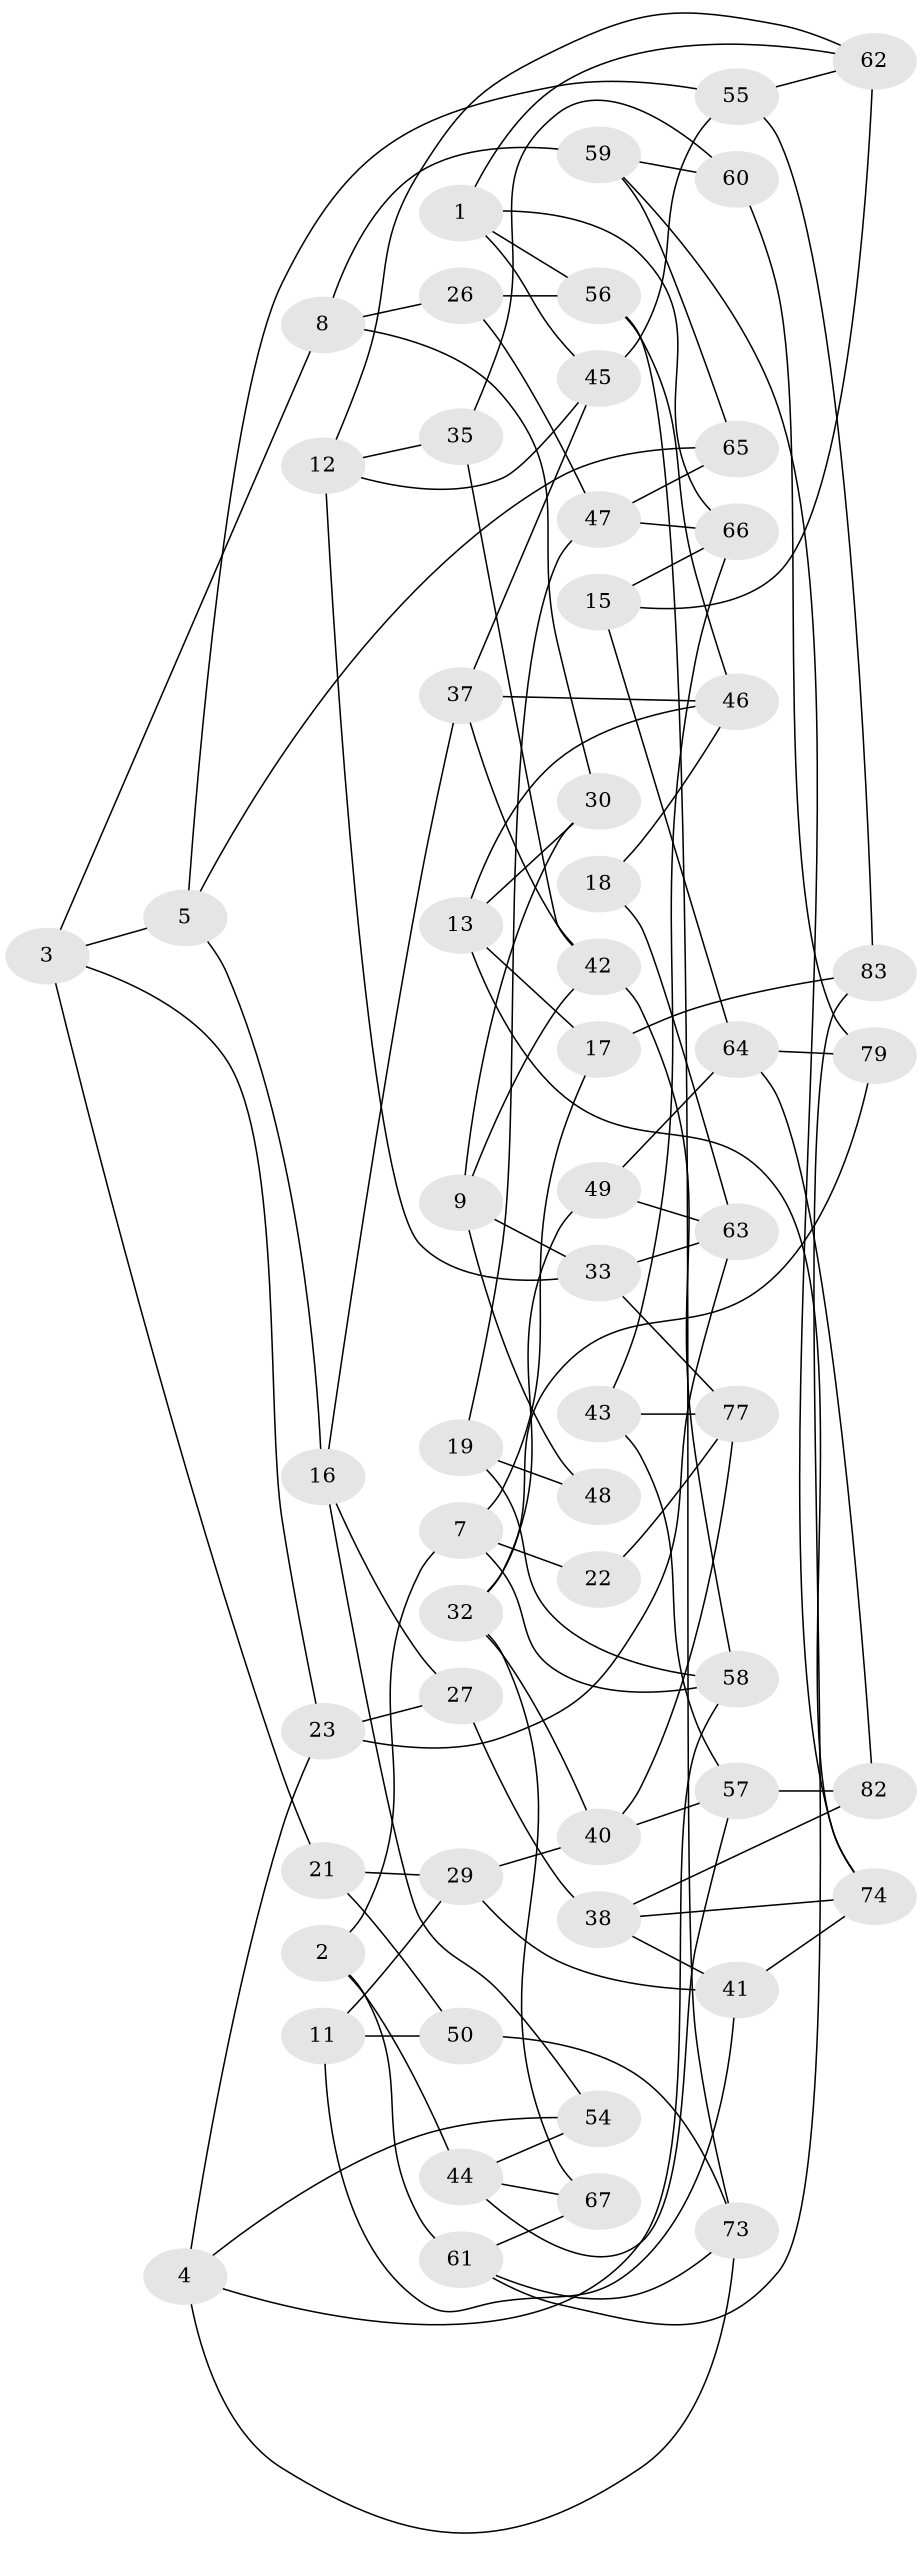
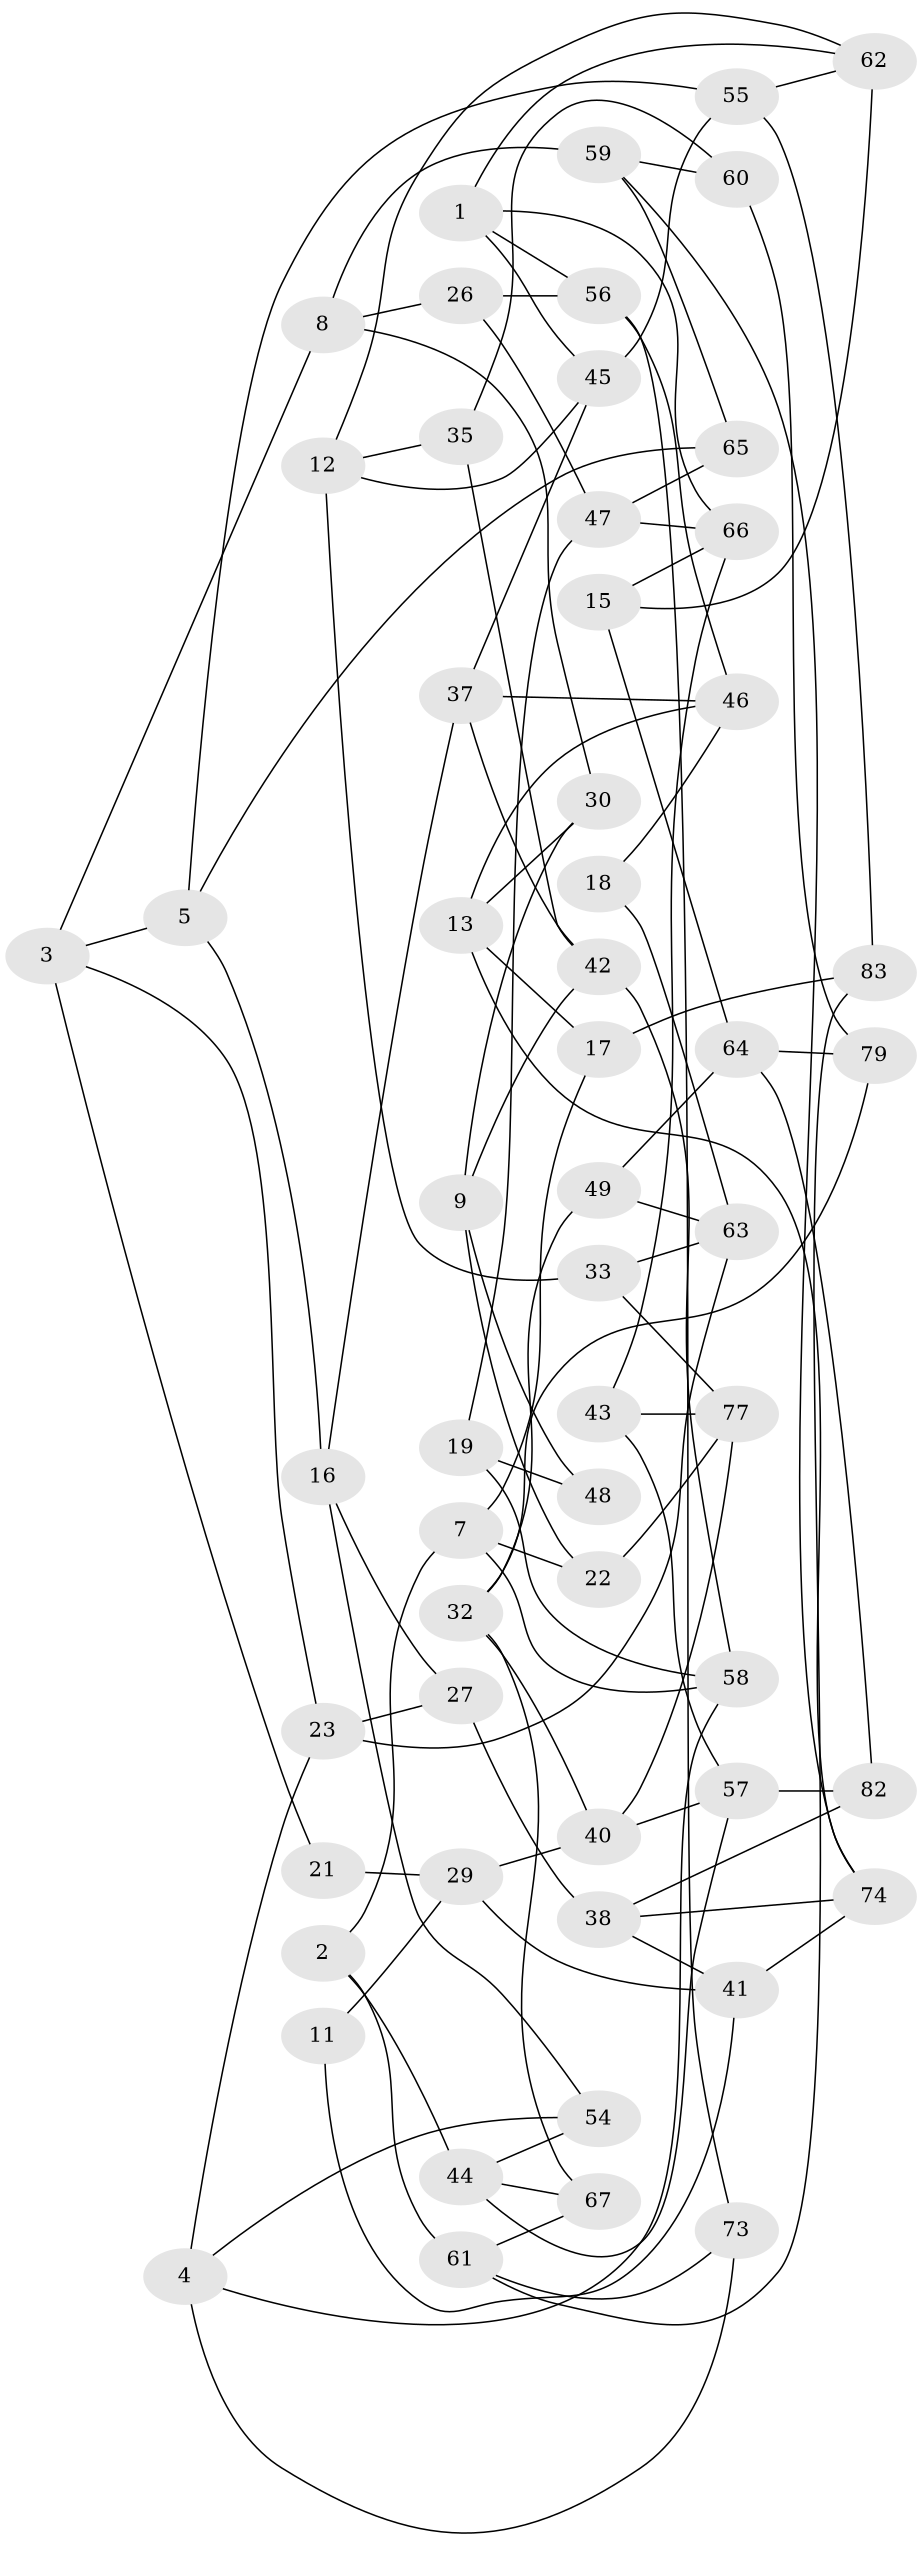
(530, 1238) -> (501, 1400)
(461, 2036) -> none
